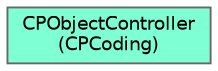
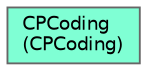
(109, 35) -> (74, 35)
